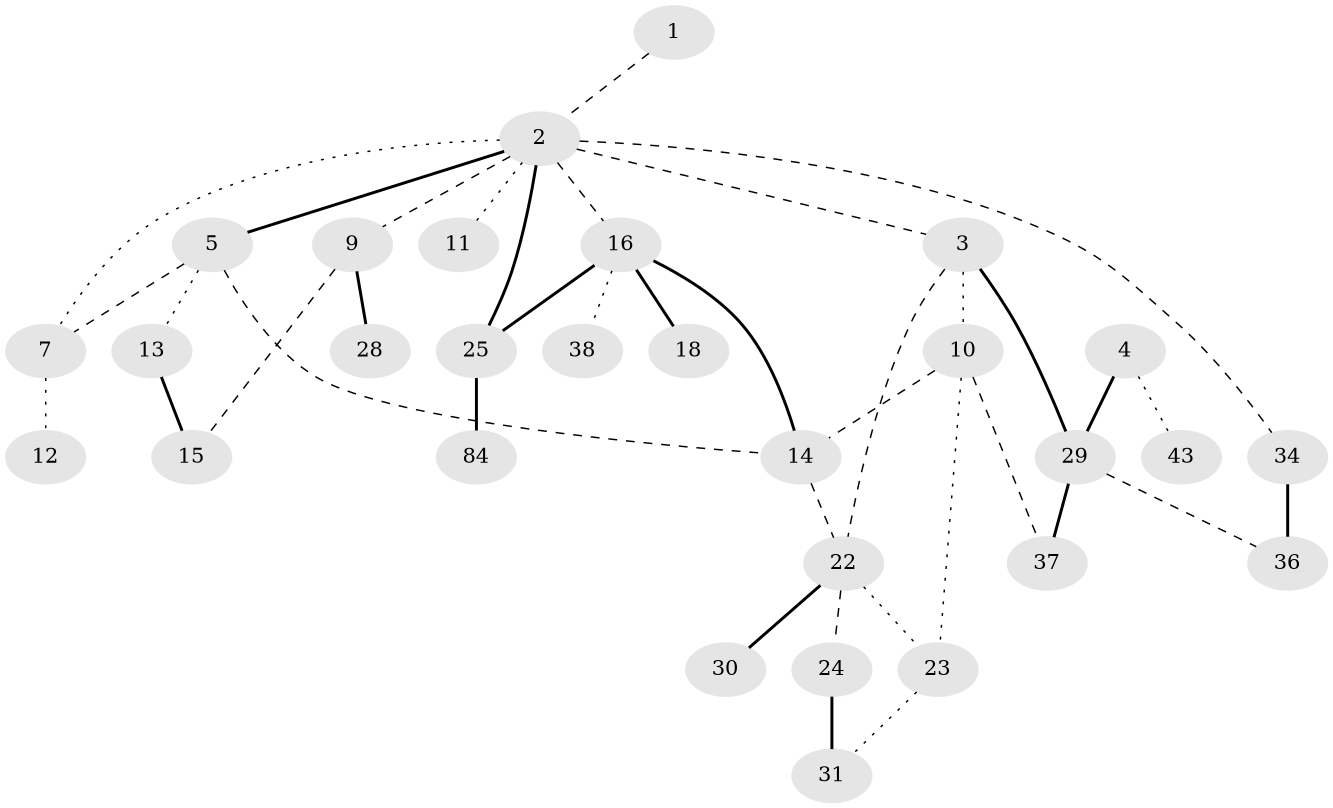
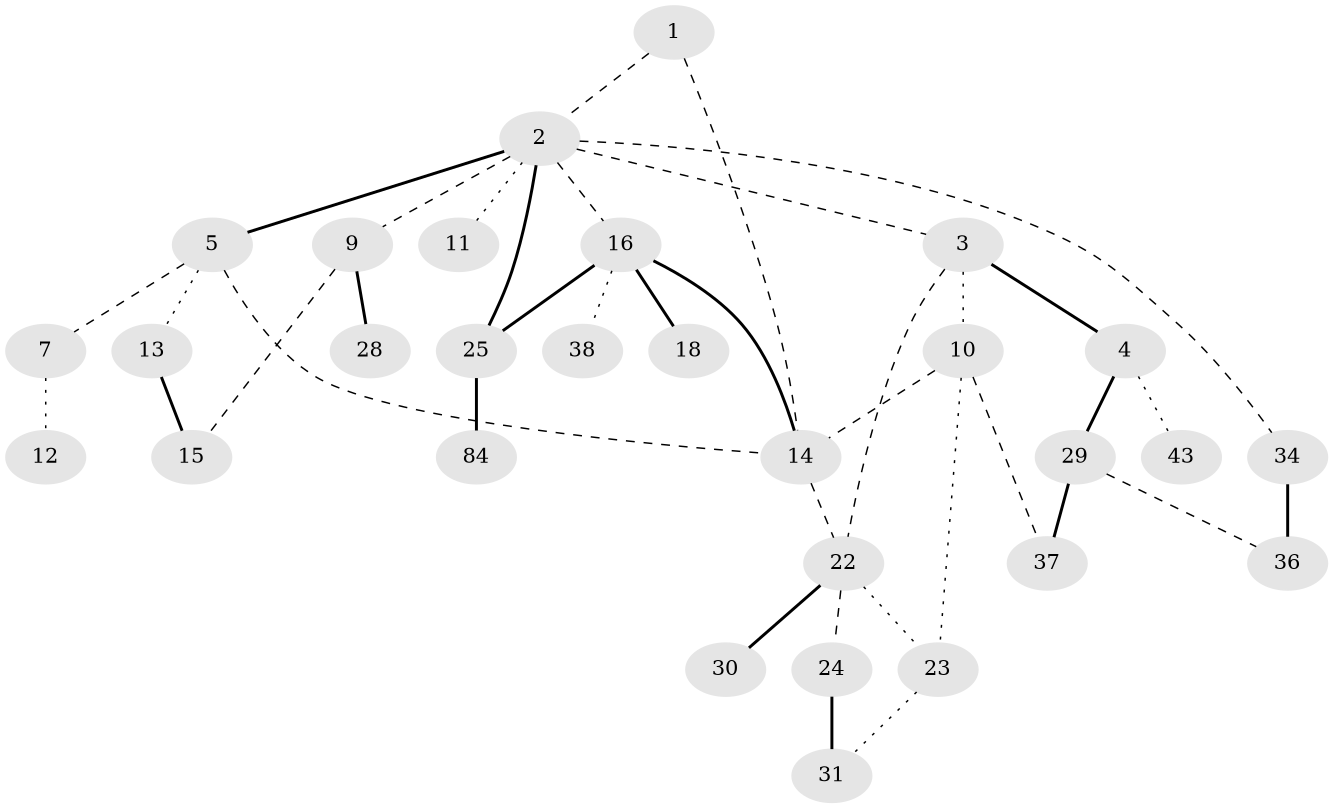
(253, 178) -> none
none -> (752, 241)
(1028, 347) -> (1044, 298)
